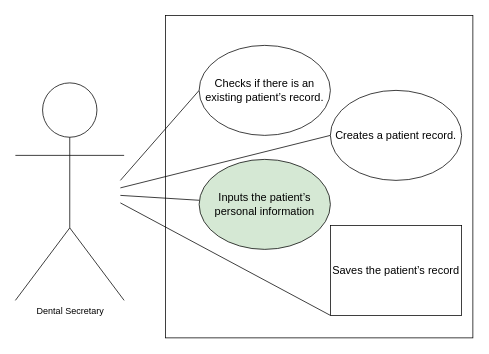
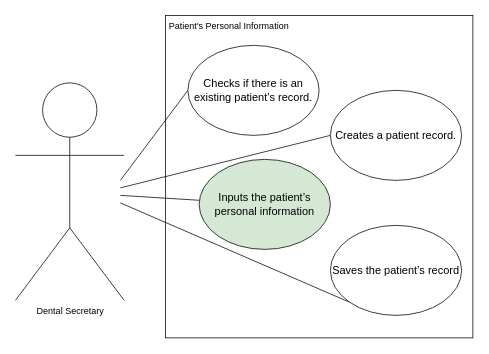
none -> (229, 27)
(265, 90) -> (254, 90)
(396, 270) -> (396, 270)
